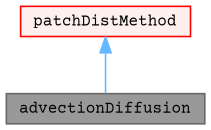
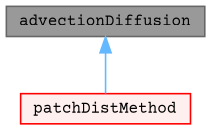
(106, 73) -> (106, 73)
